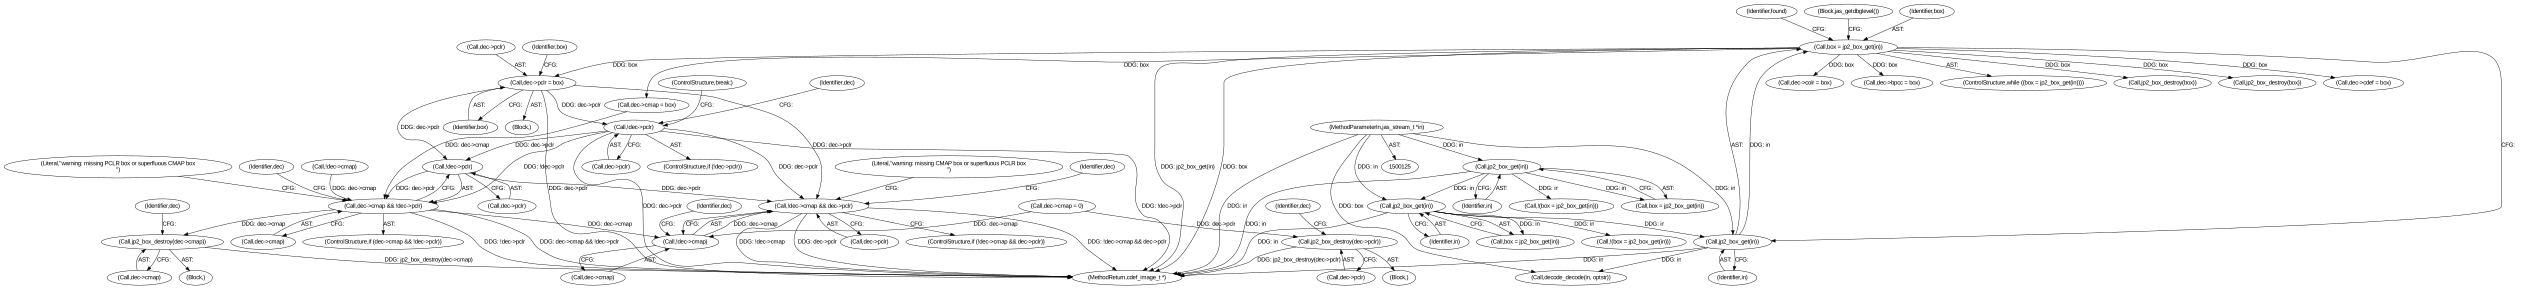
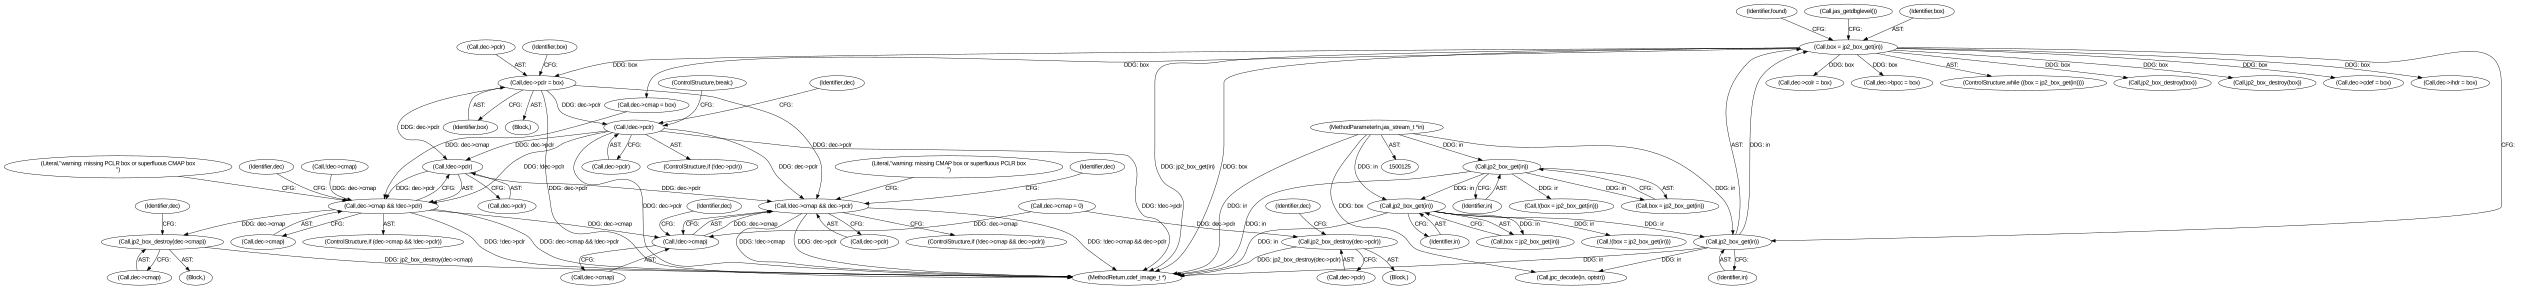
(1848, 12) -> (1848, 12)
none -> (2450, 83)
(1571, 278) -> (1571, 278)
